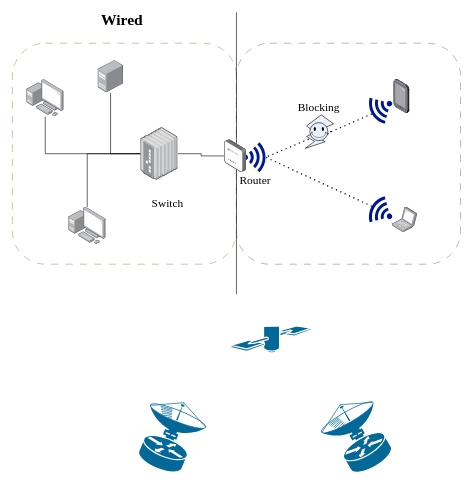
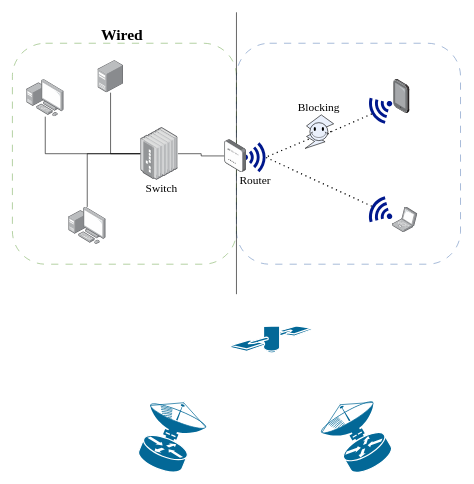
(122, 19) -> (122, 34)
(167, 202) -> (161, 187)
